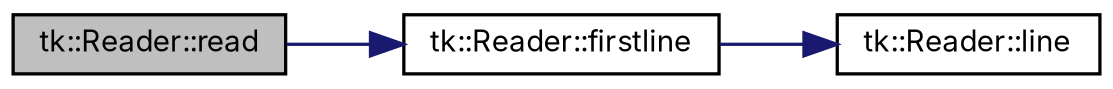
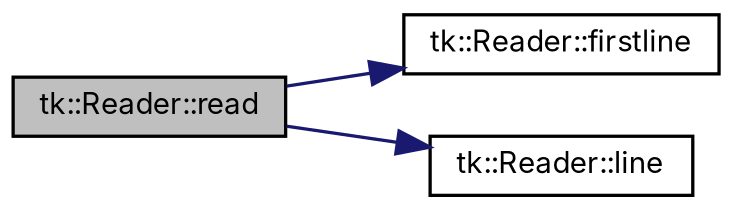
(762, 44) -> (342, 134)
